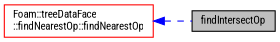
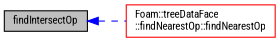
(178, 21) -> (112, 21)
